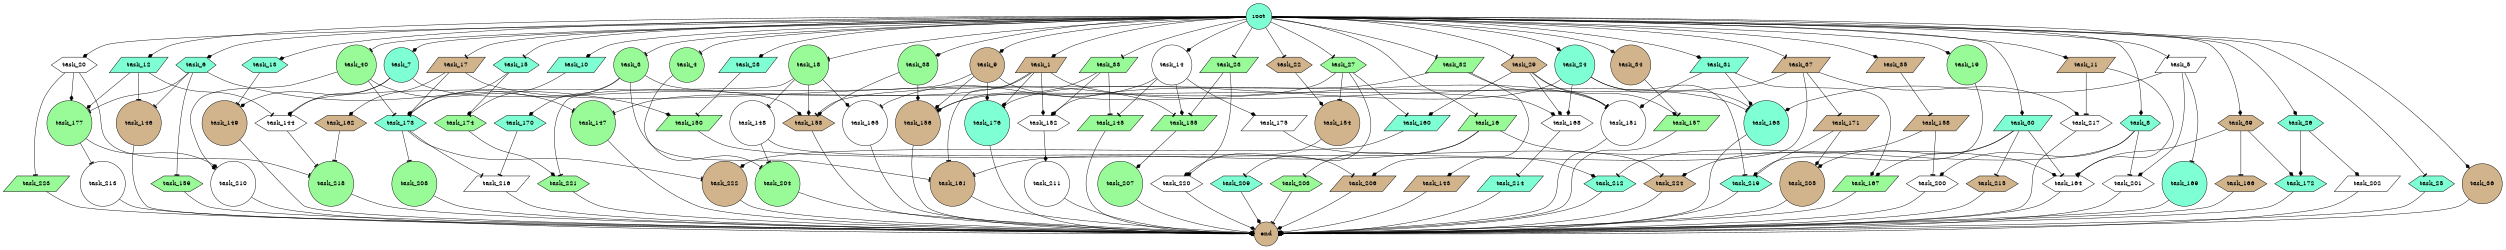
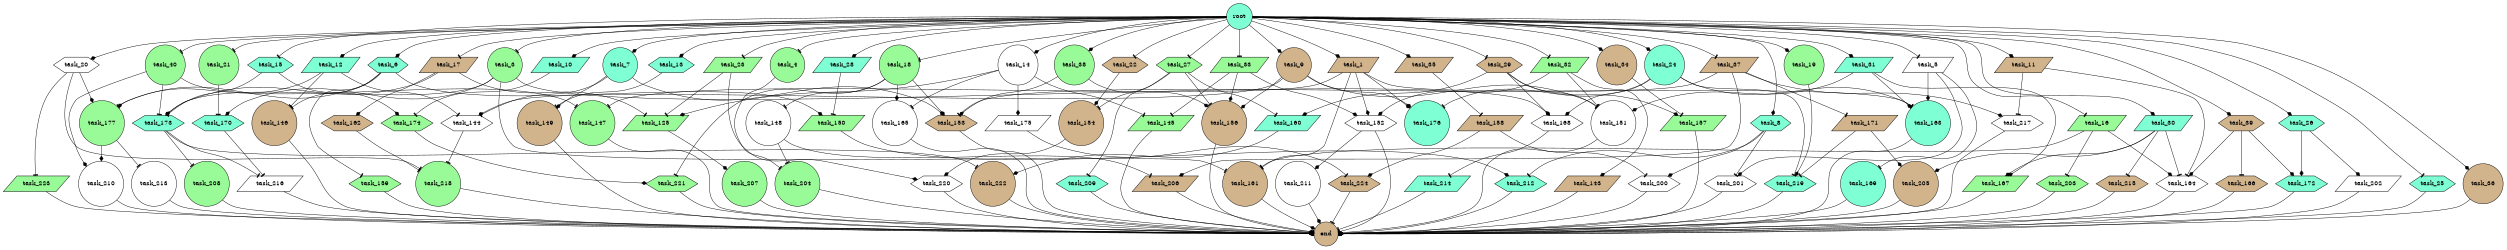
none -> (219, 65)
(1184, 123) -> (656, 123)
(1062, 222) -> (1389, 194)
